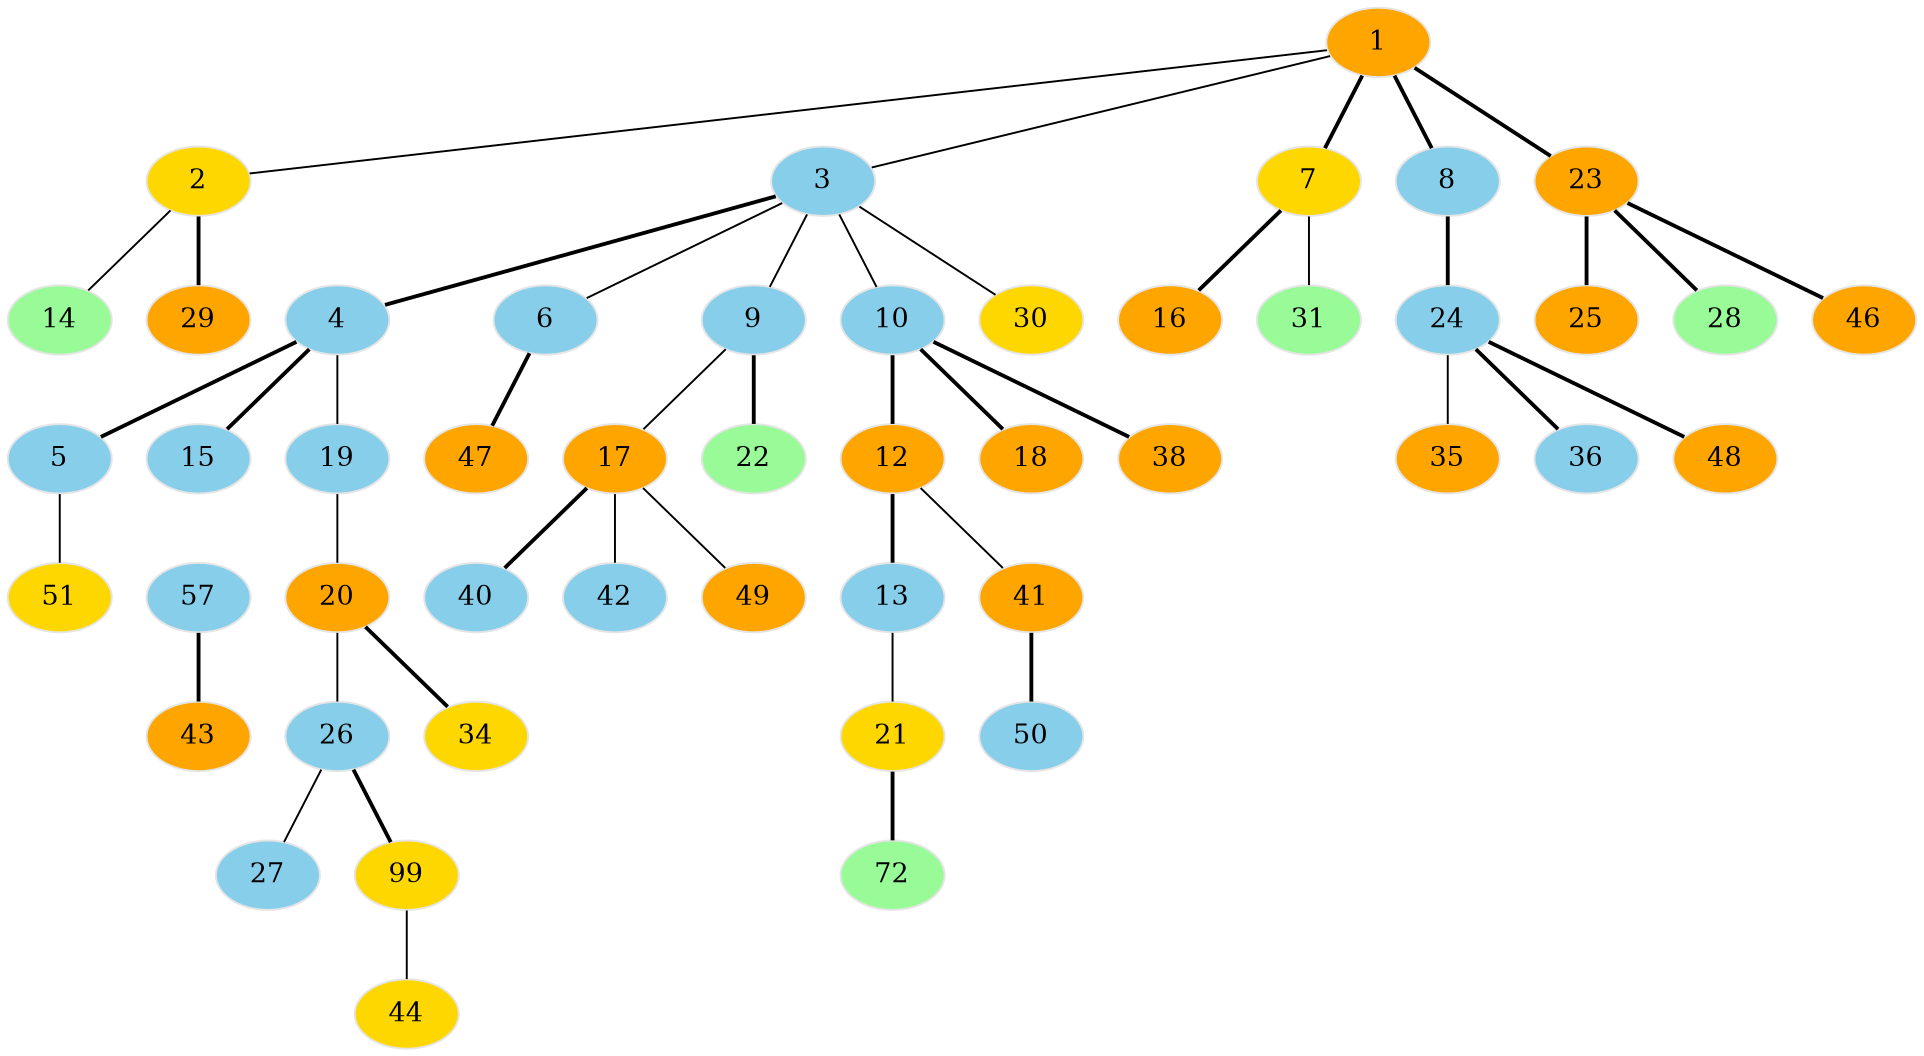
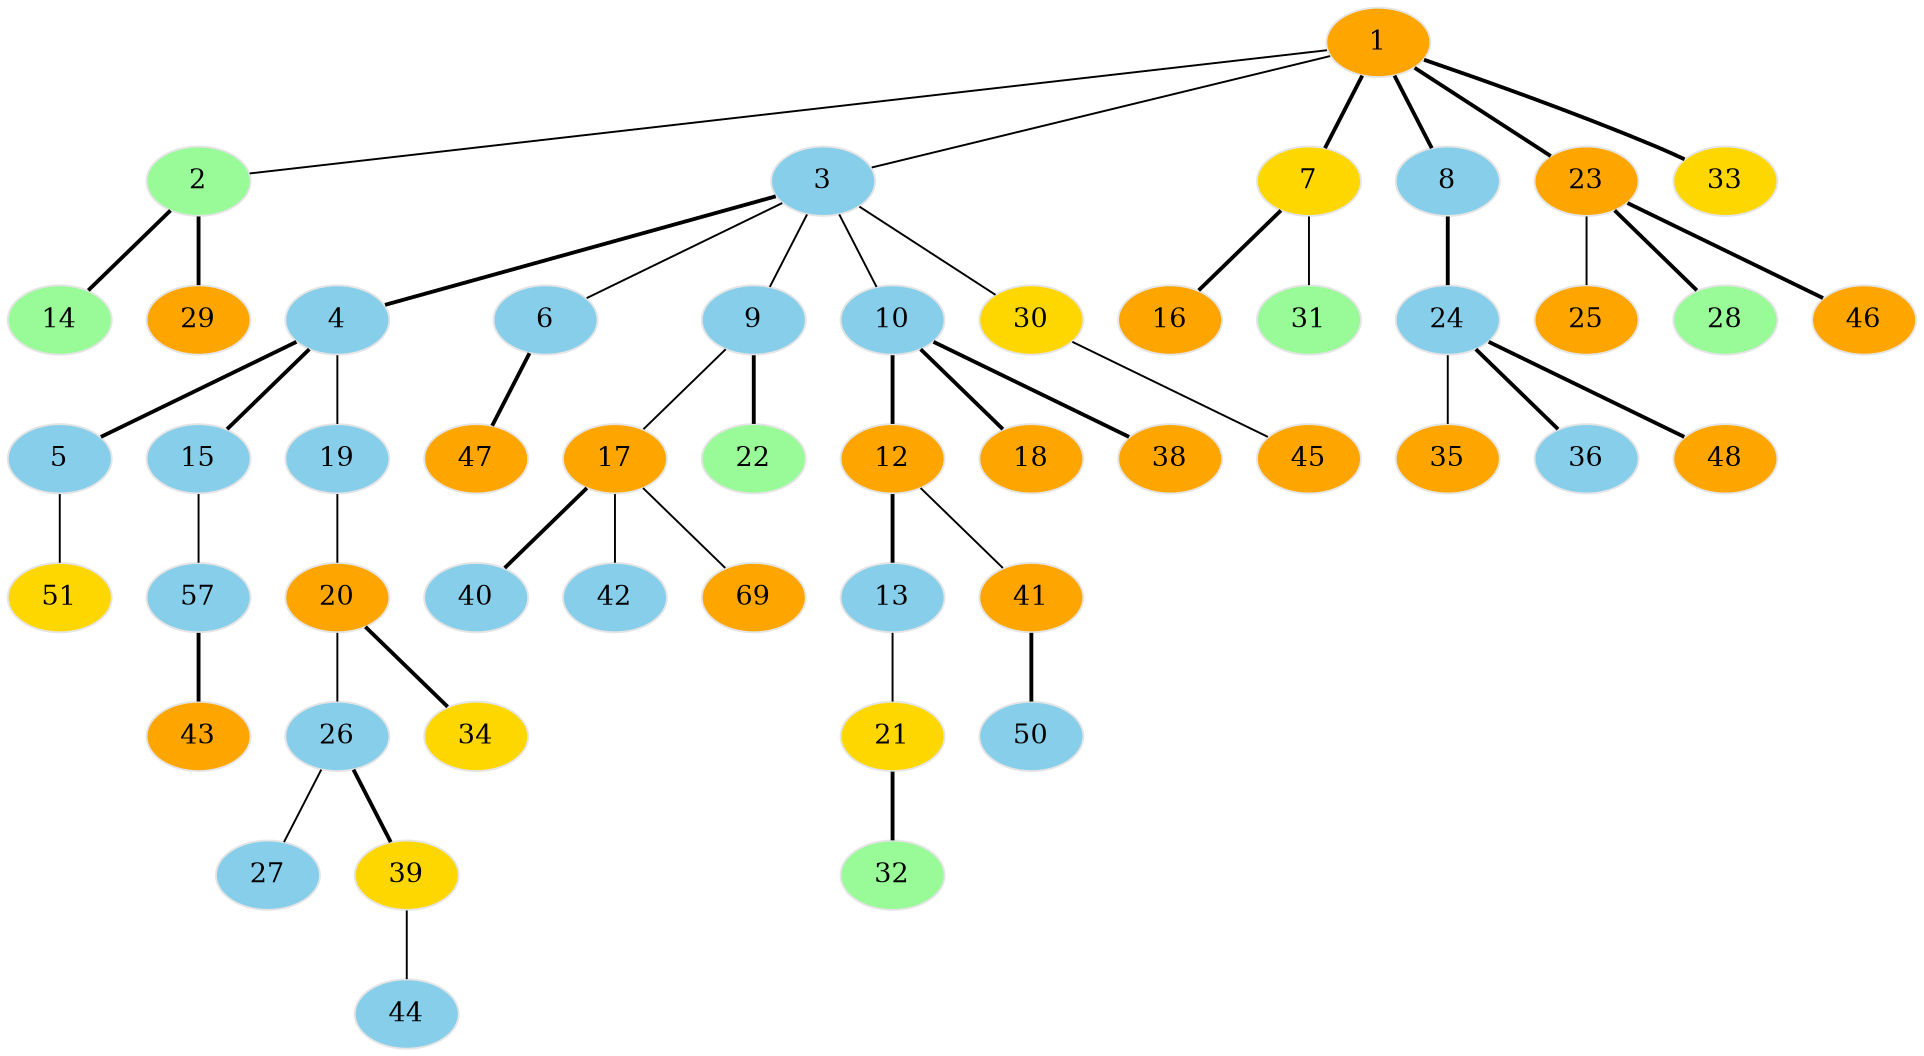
(199, 181) -> (199, 181)
none -> (1725, 181)
(129, 250) -> (129, 250)
(1587, 251) -> (1587, 251)
none -> (1309, 459)
none -> (199, 528)
(754, 598) -> (754, 598)
(407, 875) -> (407, 875)
(893, 875) -> (893, 875)
(407, 1014) -> (407, 1014)
